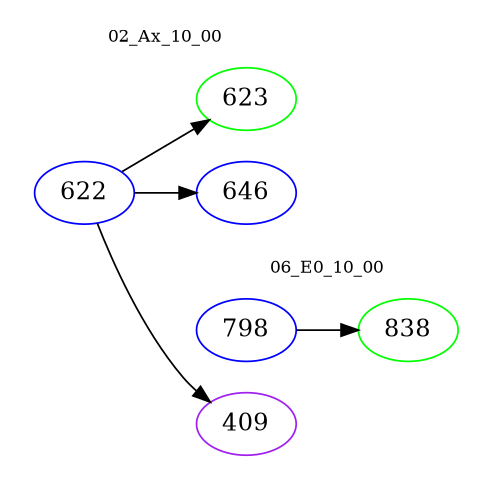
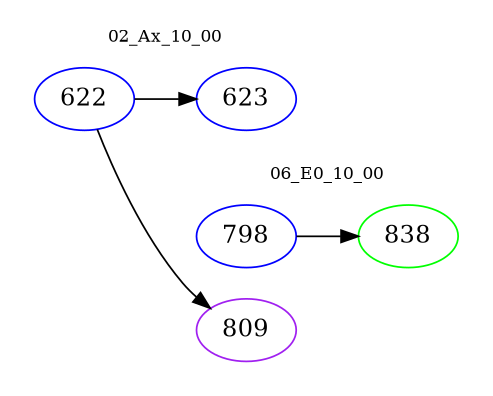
(246, 99) -> (246, 99)
(246, 193) -> none
(246, 424) -> (246, 330)
